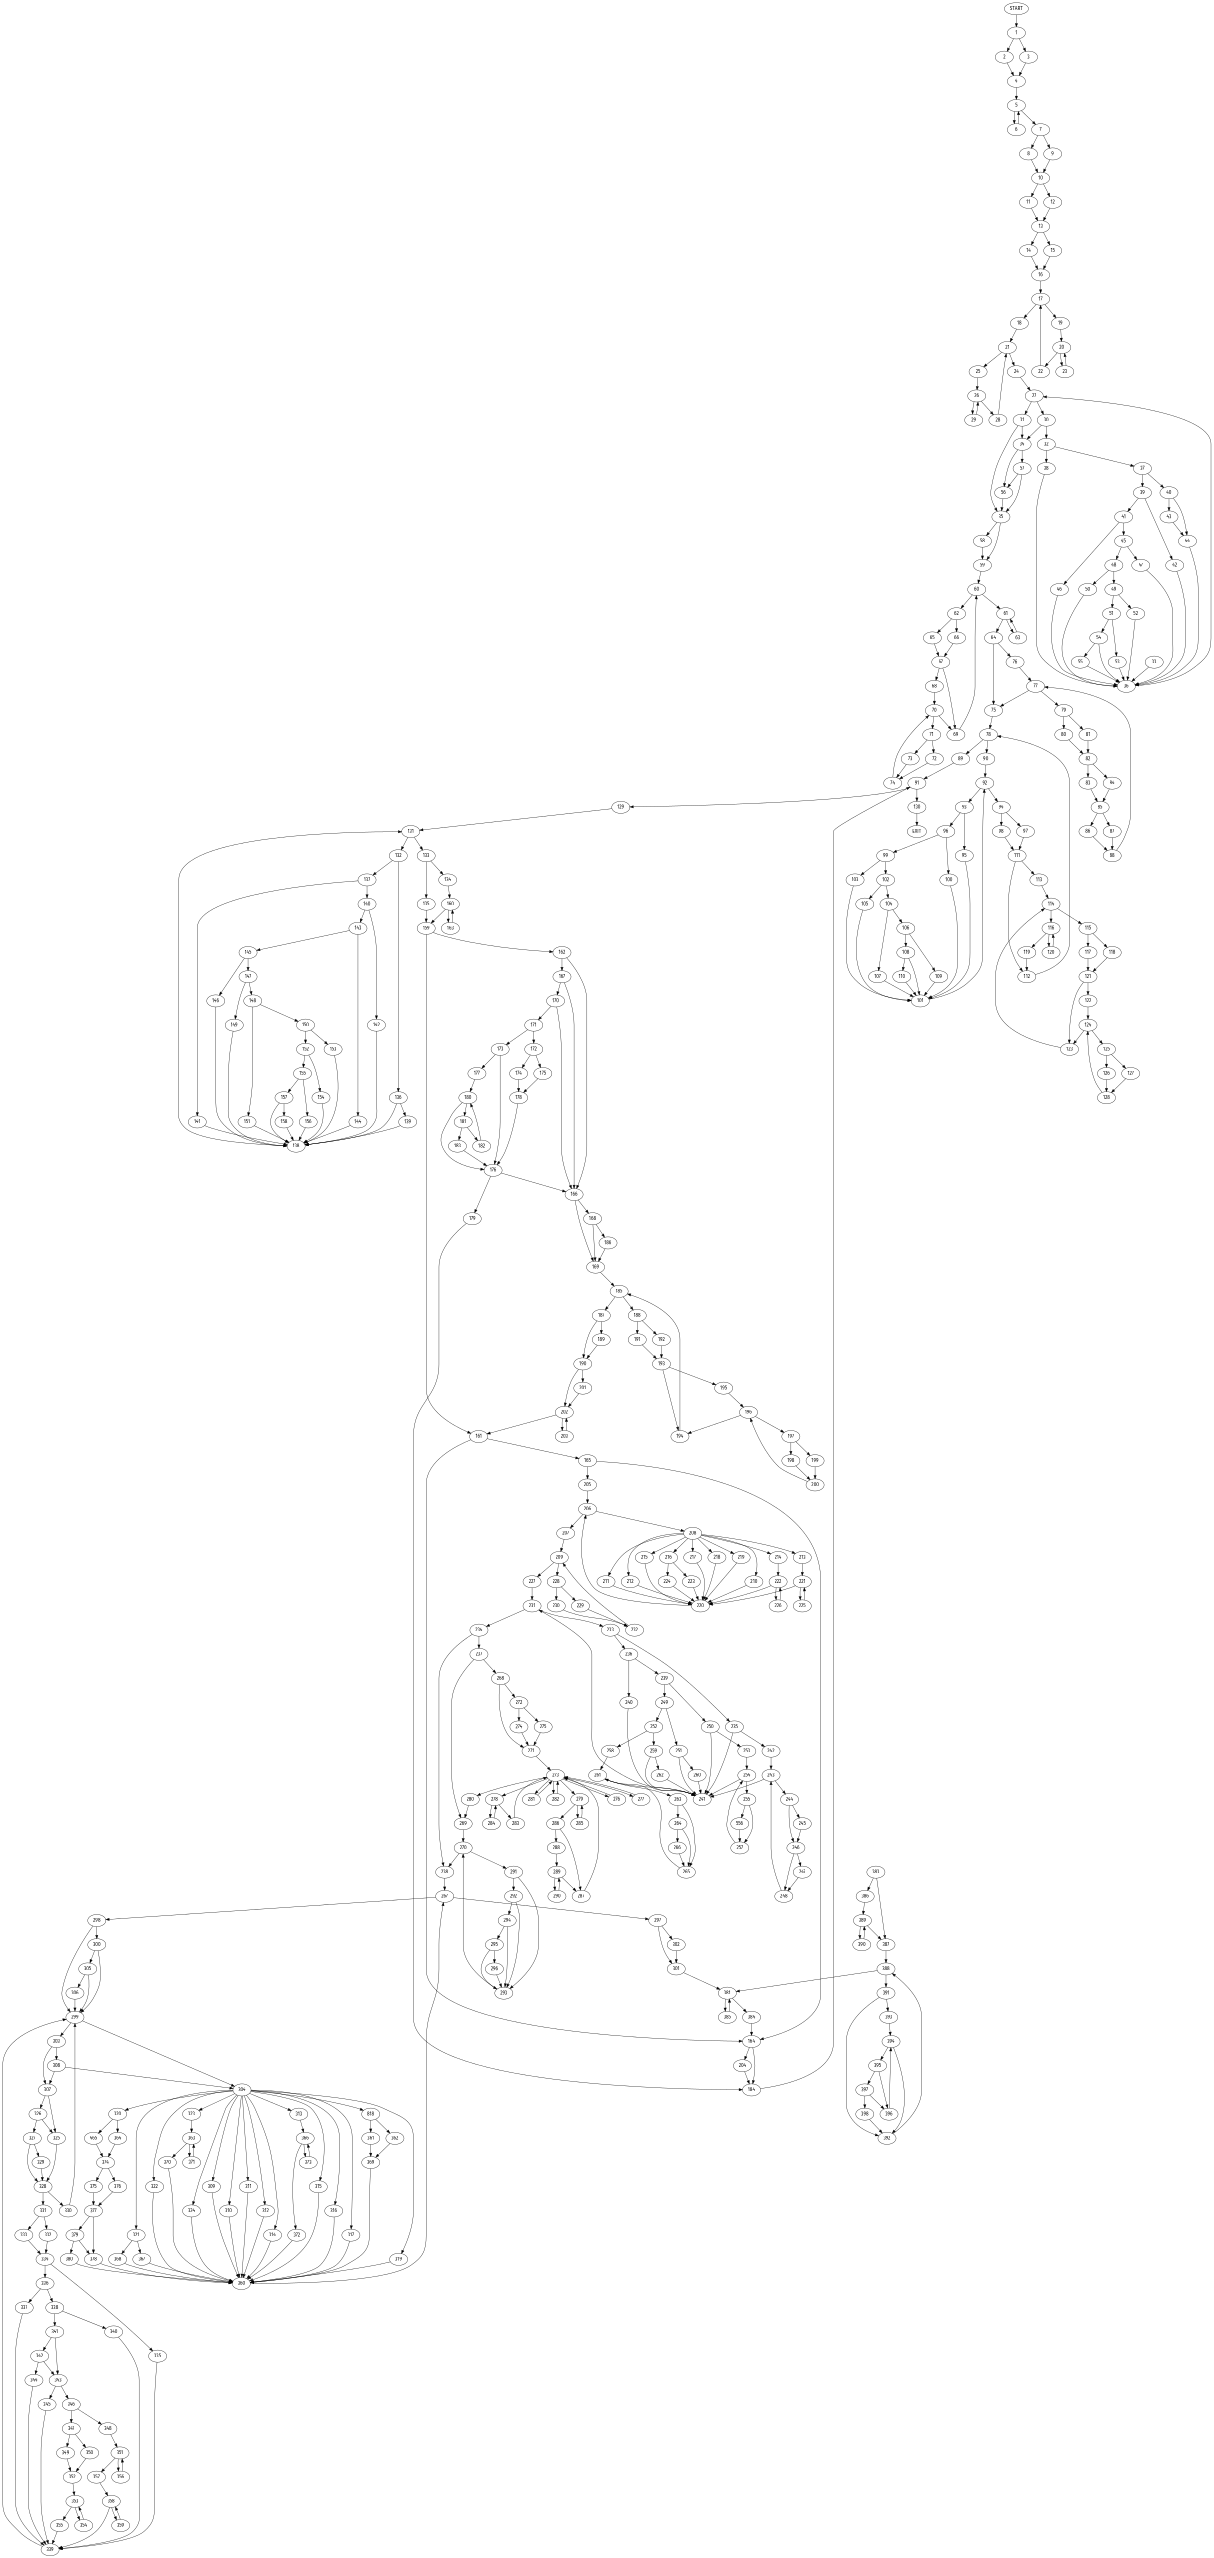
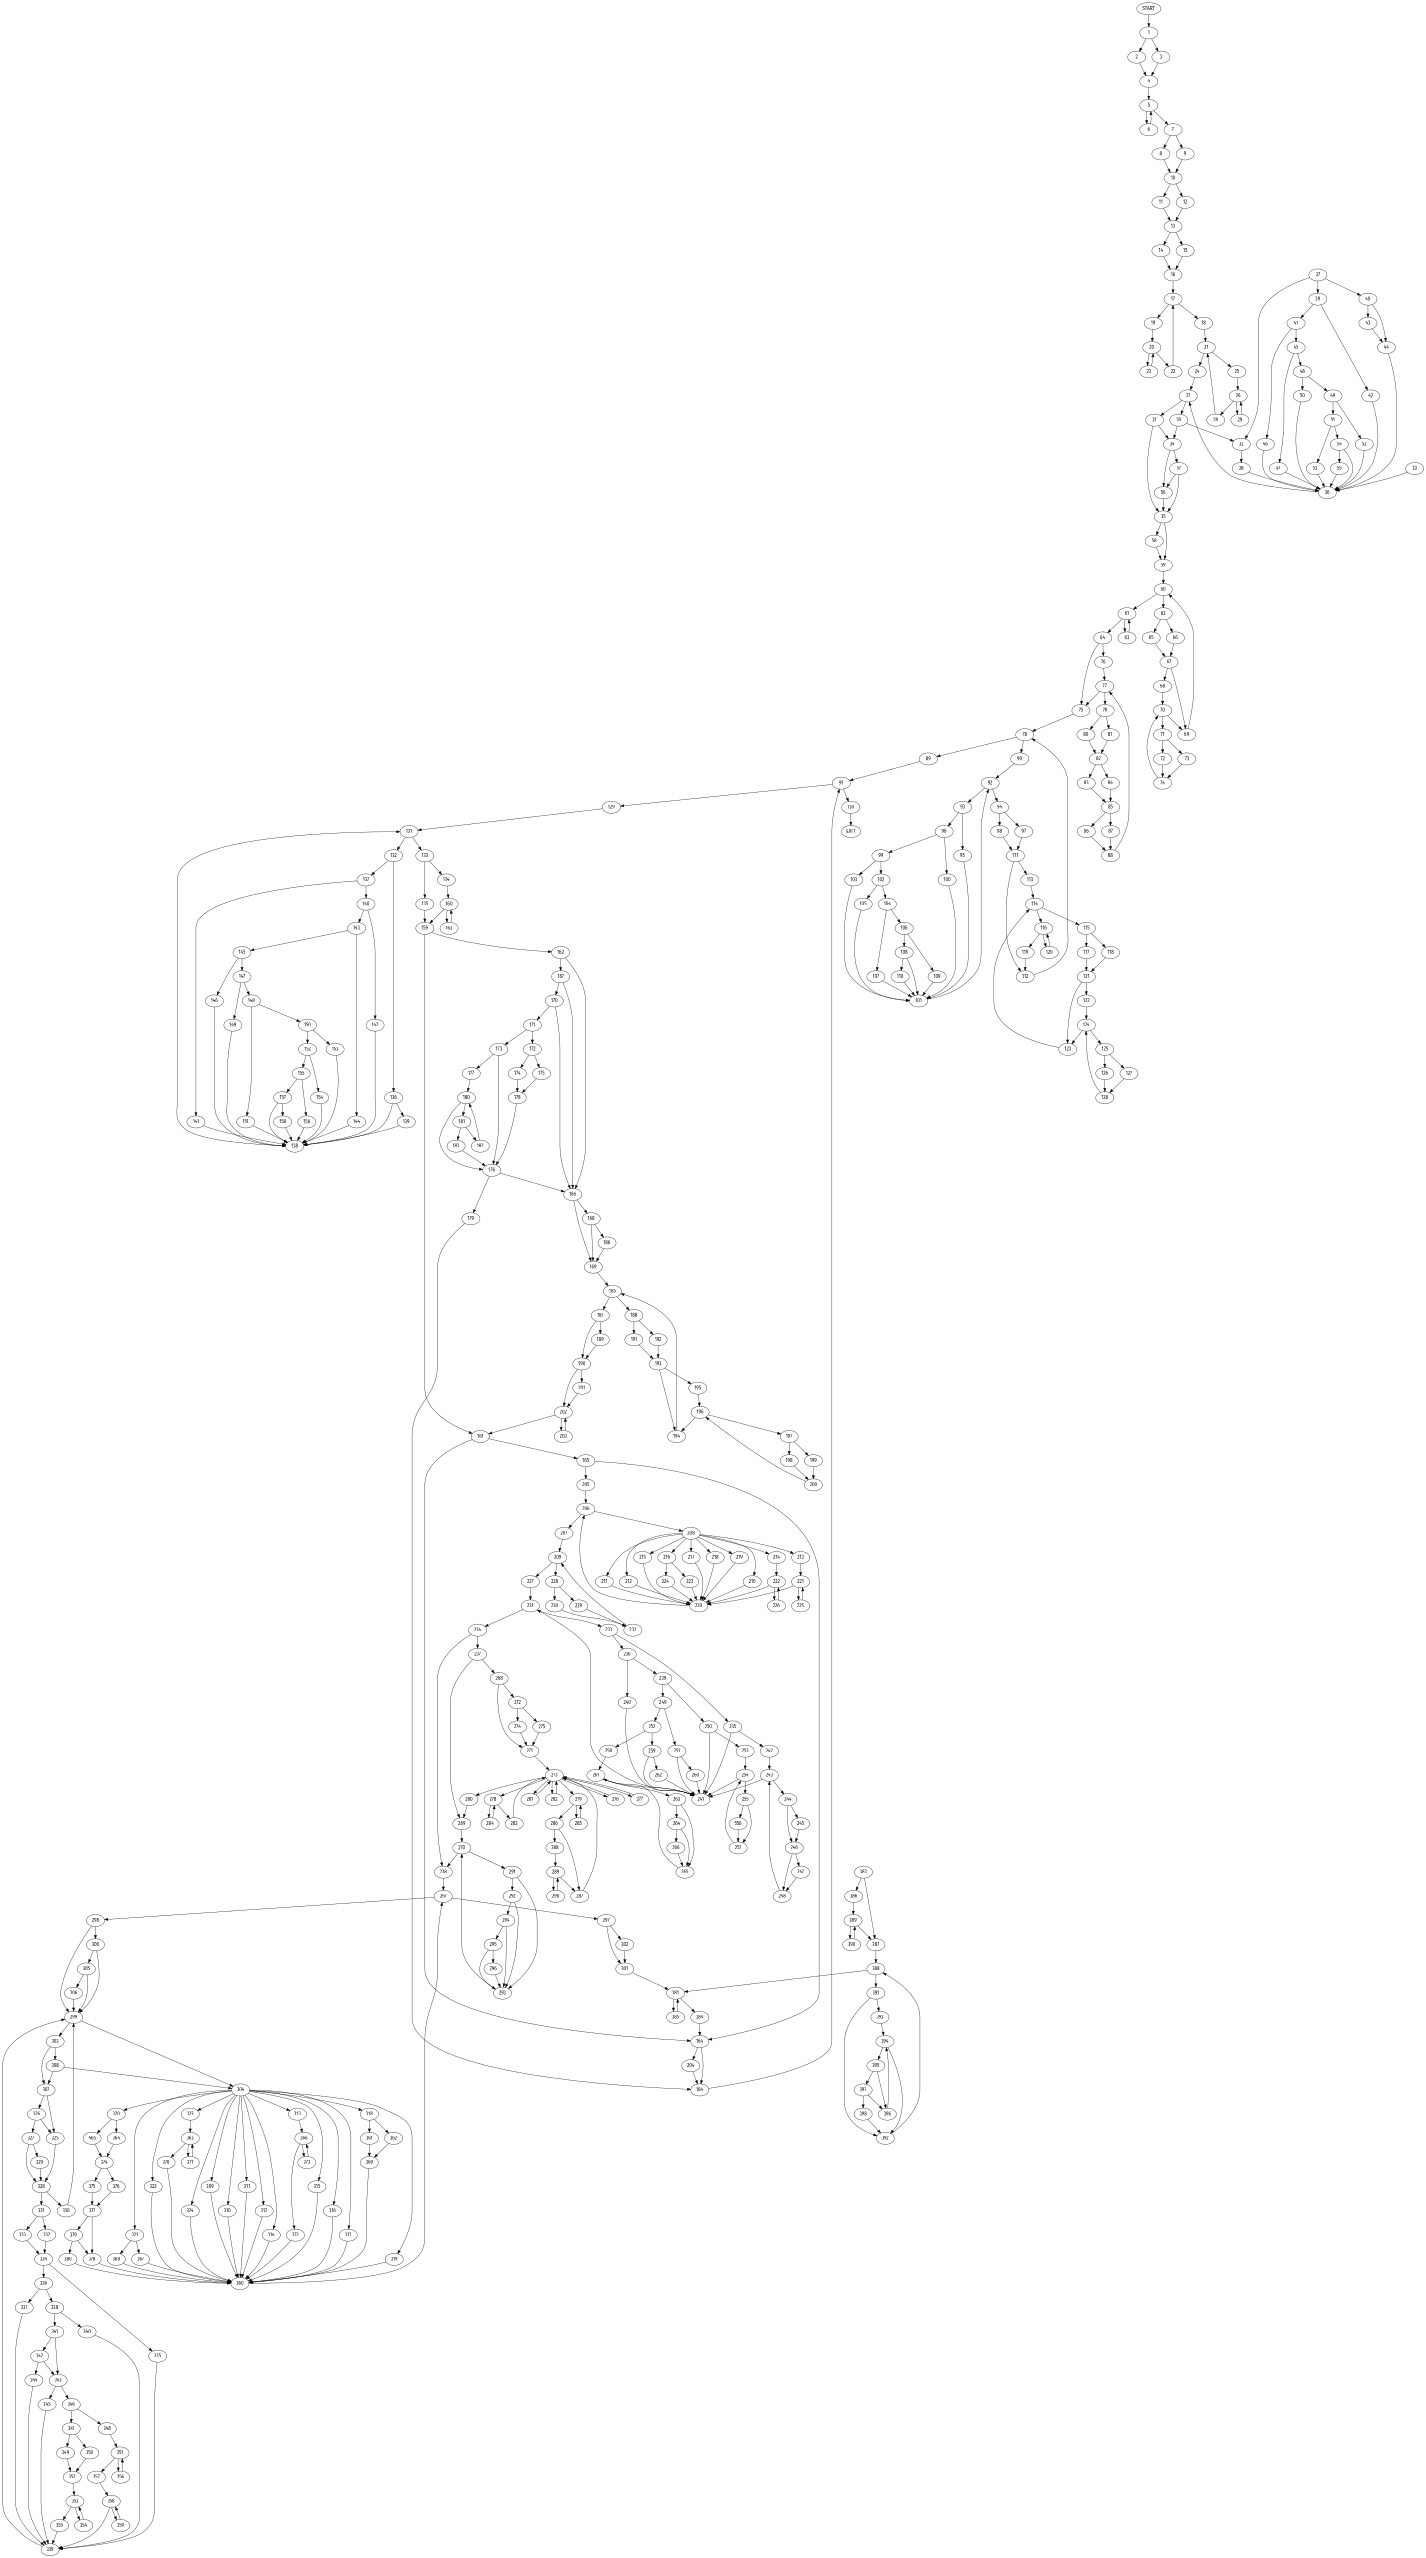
(1093, 456) -> (1258, 344)
(371, 2114) -> (369, 2114)
